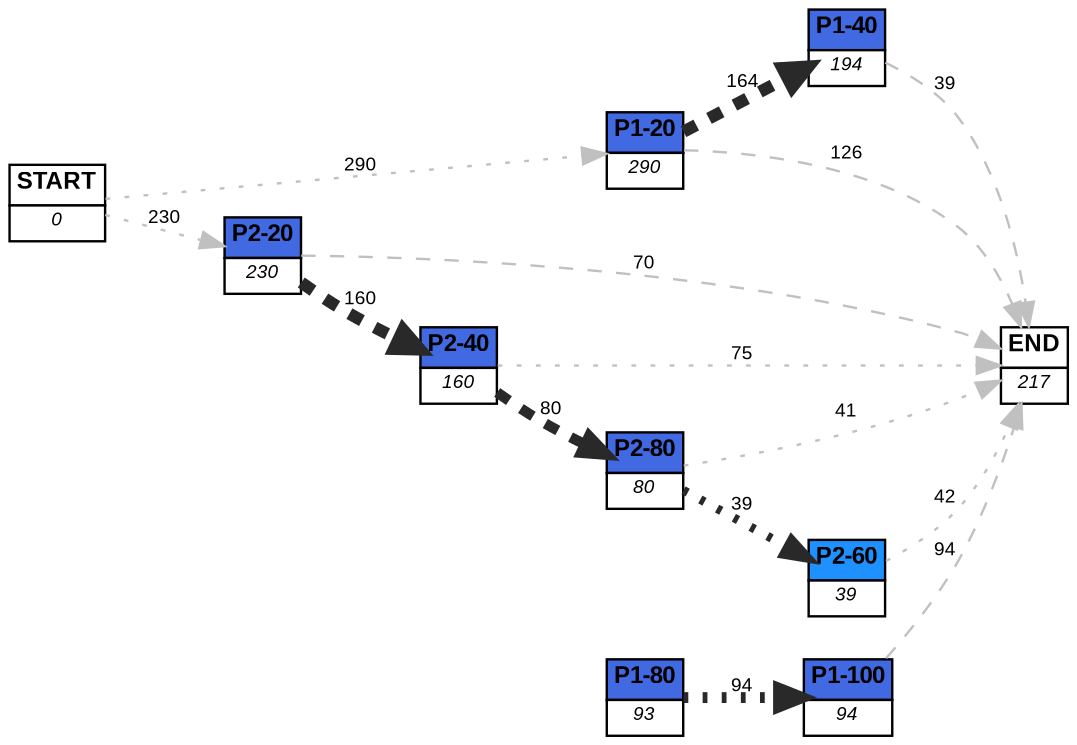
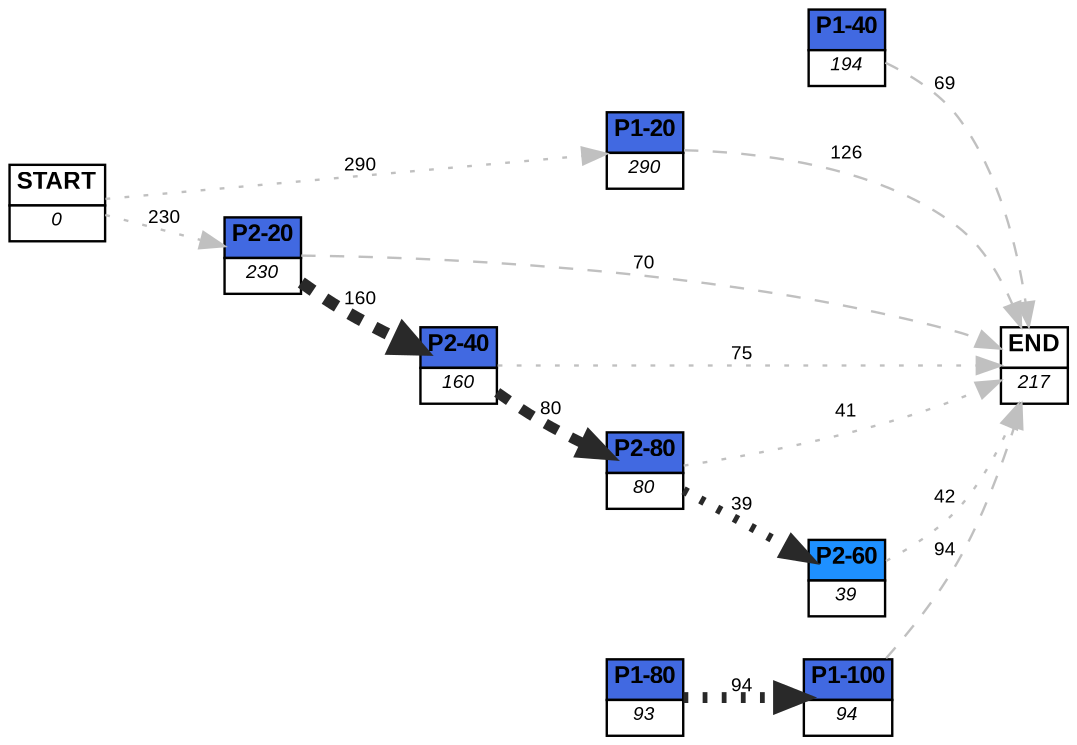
(946, 85) -> (946, 85)
(735, 105) -> none
